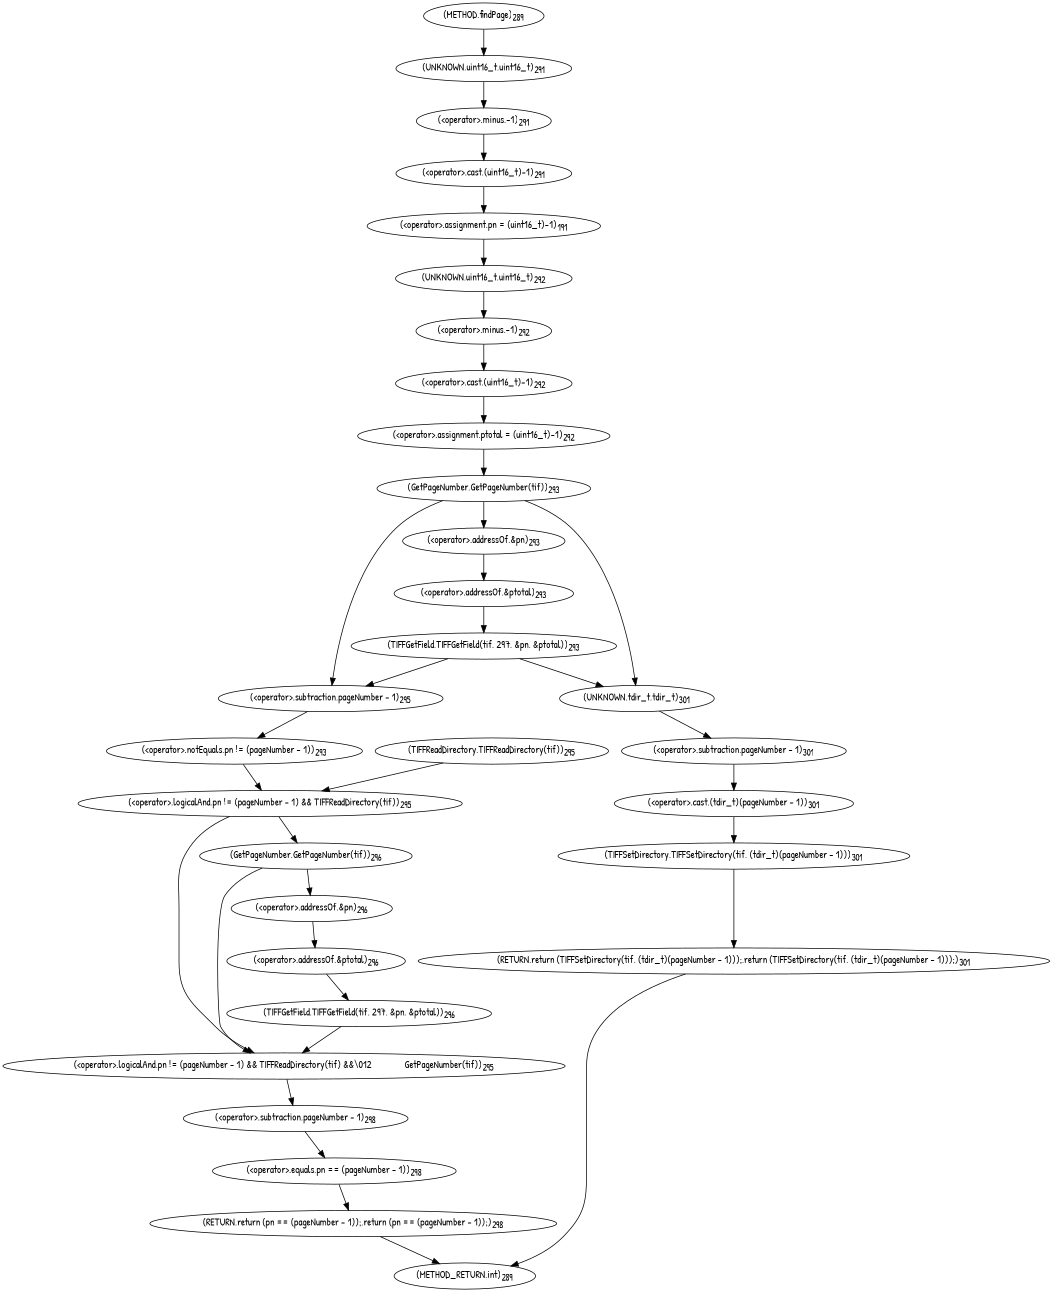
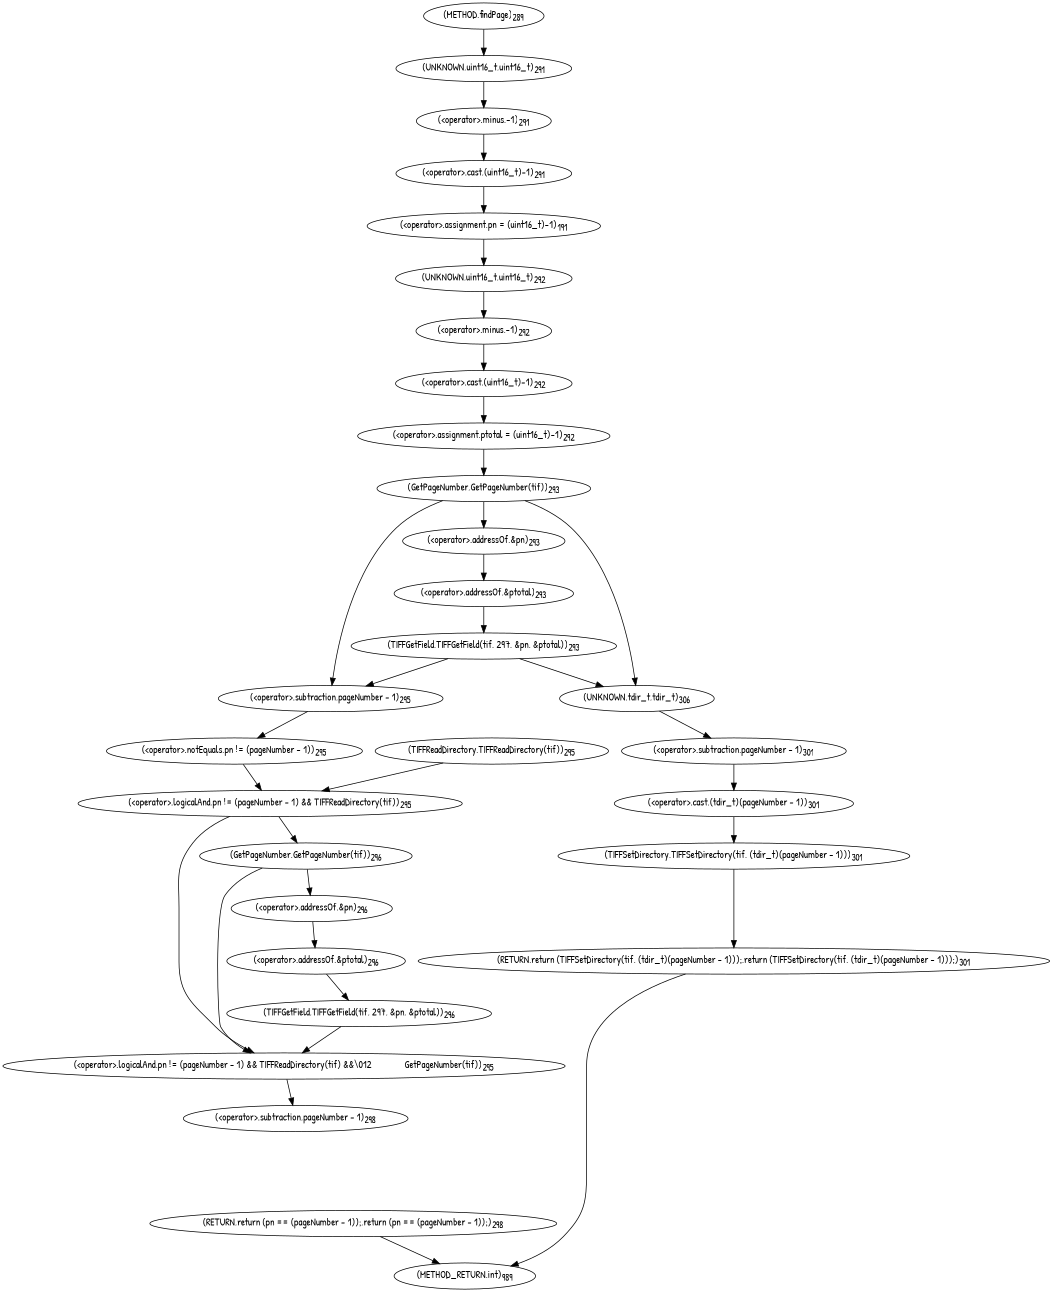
(685, 697) -> (685, 697)
(321, 750) -> (321, 750)
(334, 1171) -> none
(508, 1275) -> (508, 1275)
